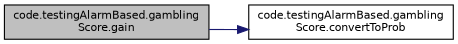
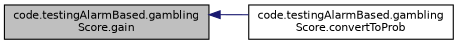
(223, 30) -> (234, 15)
